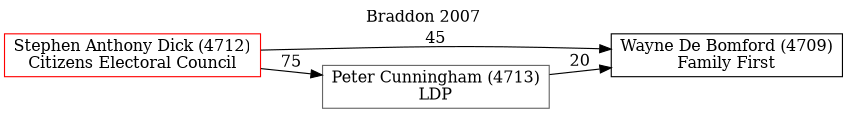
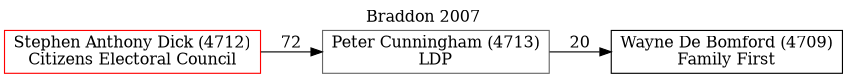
(430, 47) -> none
(292, 63) -> (292, 43)
